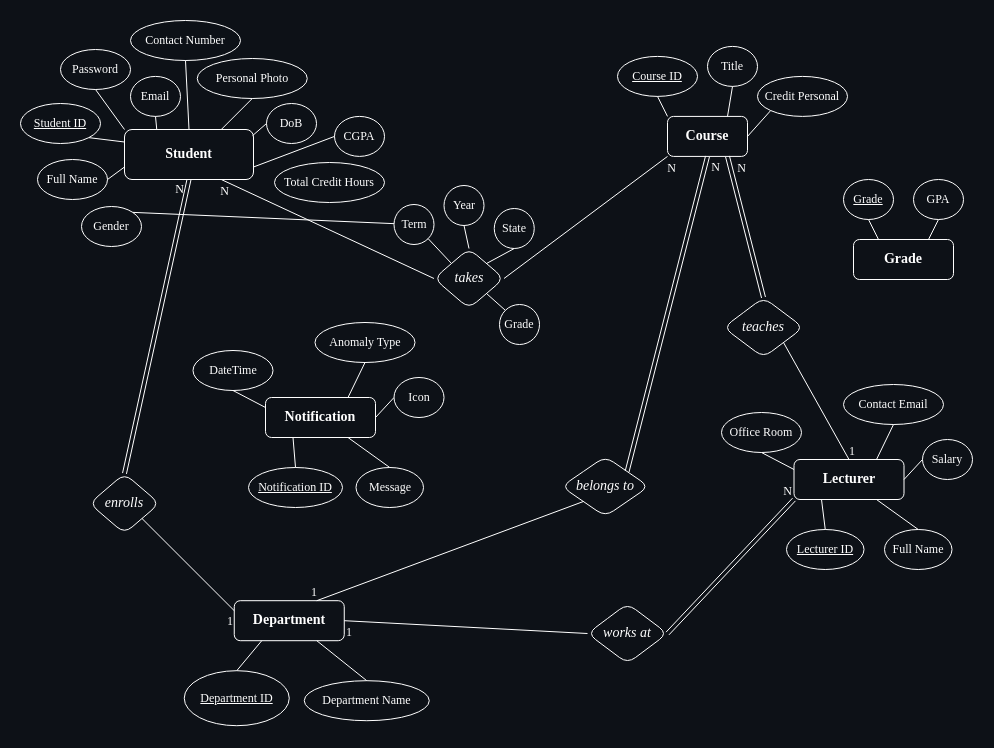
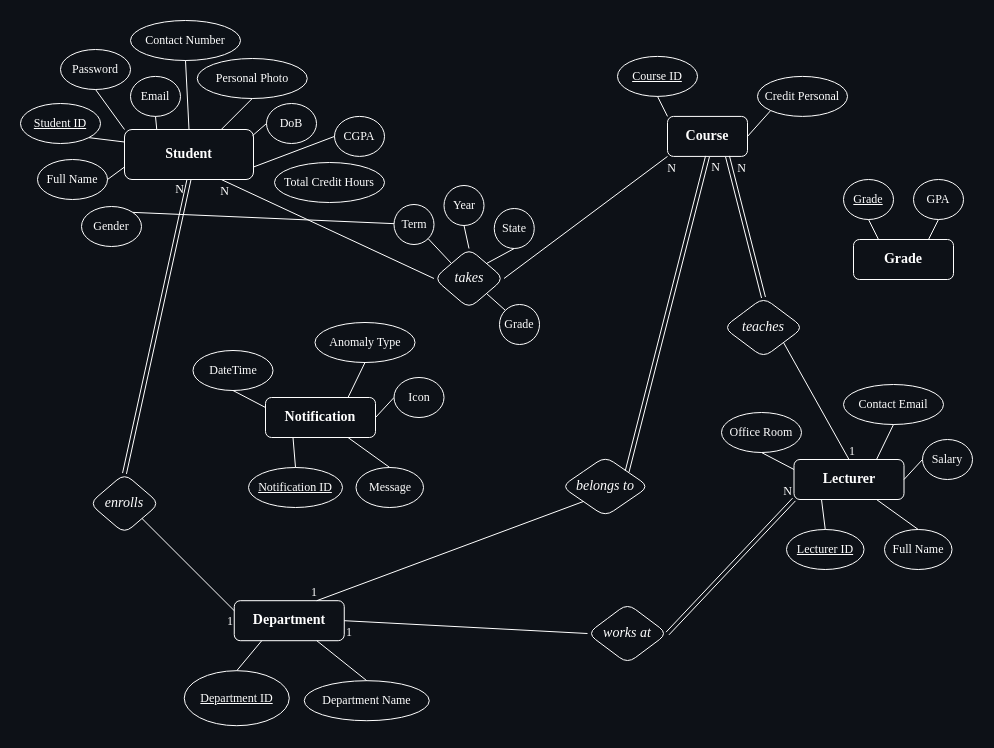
(733, 66) -> none
(730, 101) -> none
